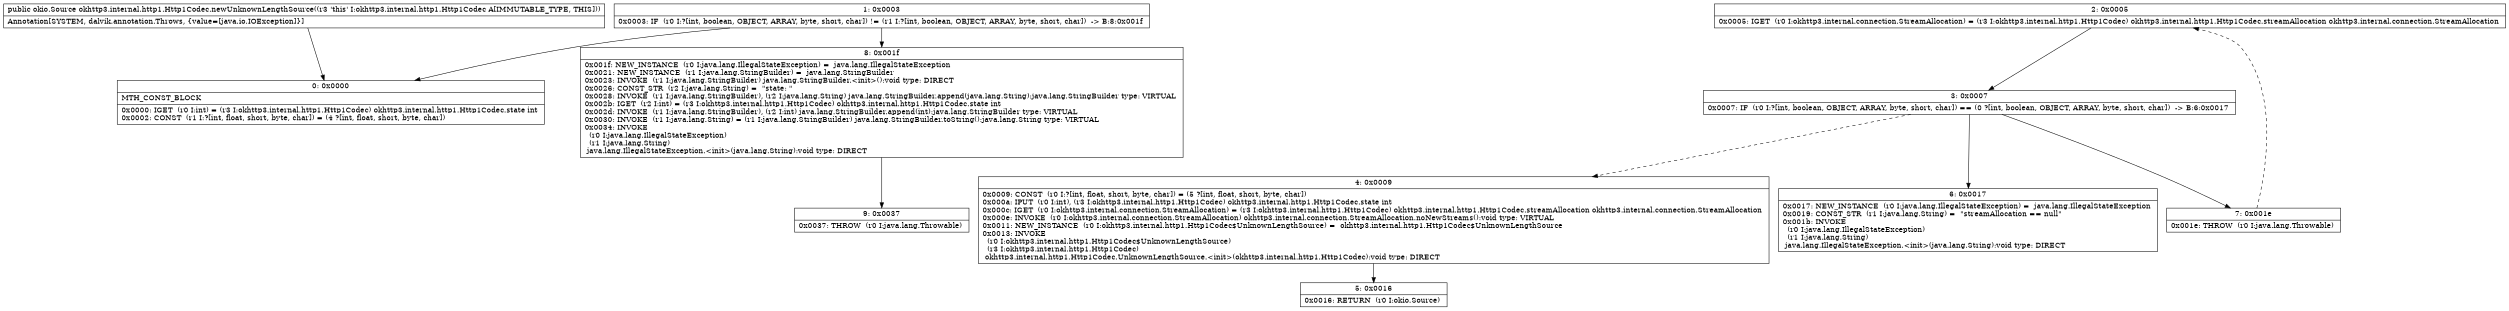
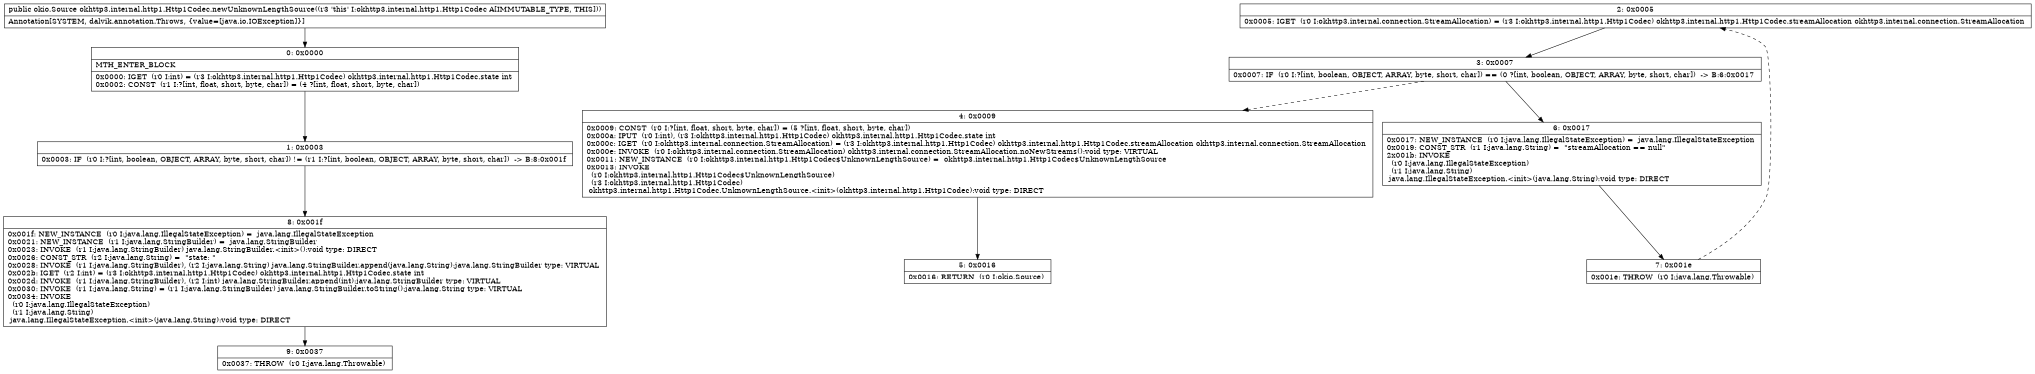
(574, 47) -> (305, 114)
(162, 98) -> (136, 65)
(2115, 157) -> (1630, 220)
(1817, 222) -> (1421, 156)
